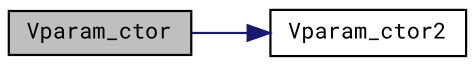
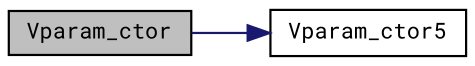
(368, 33) -> (368, 33)
